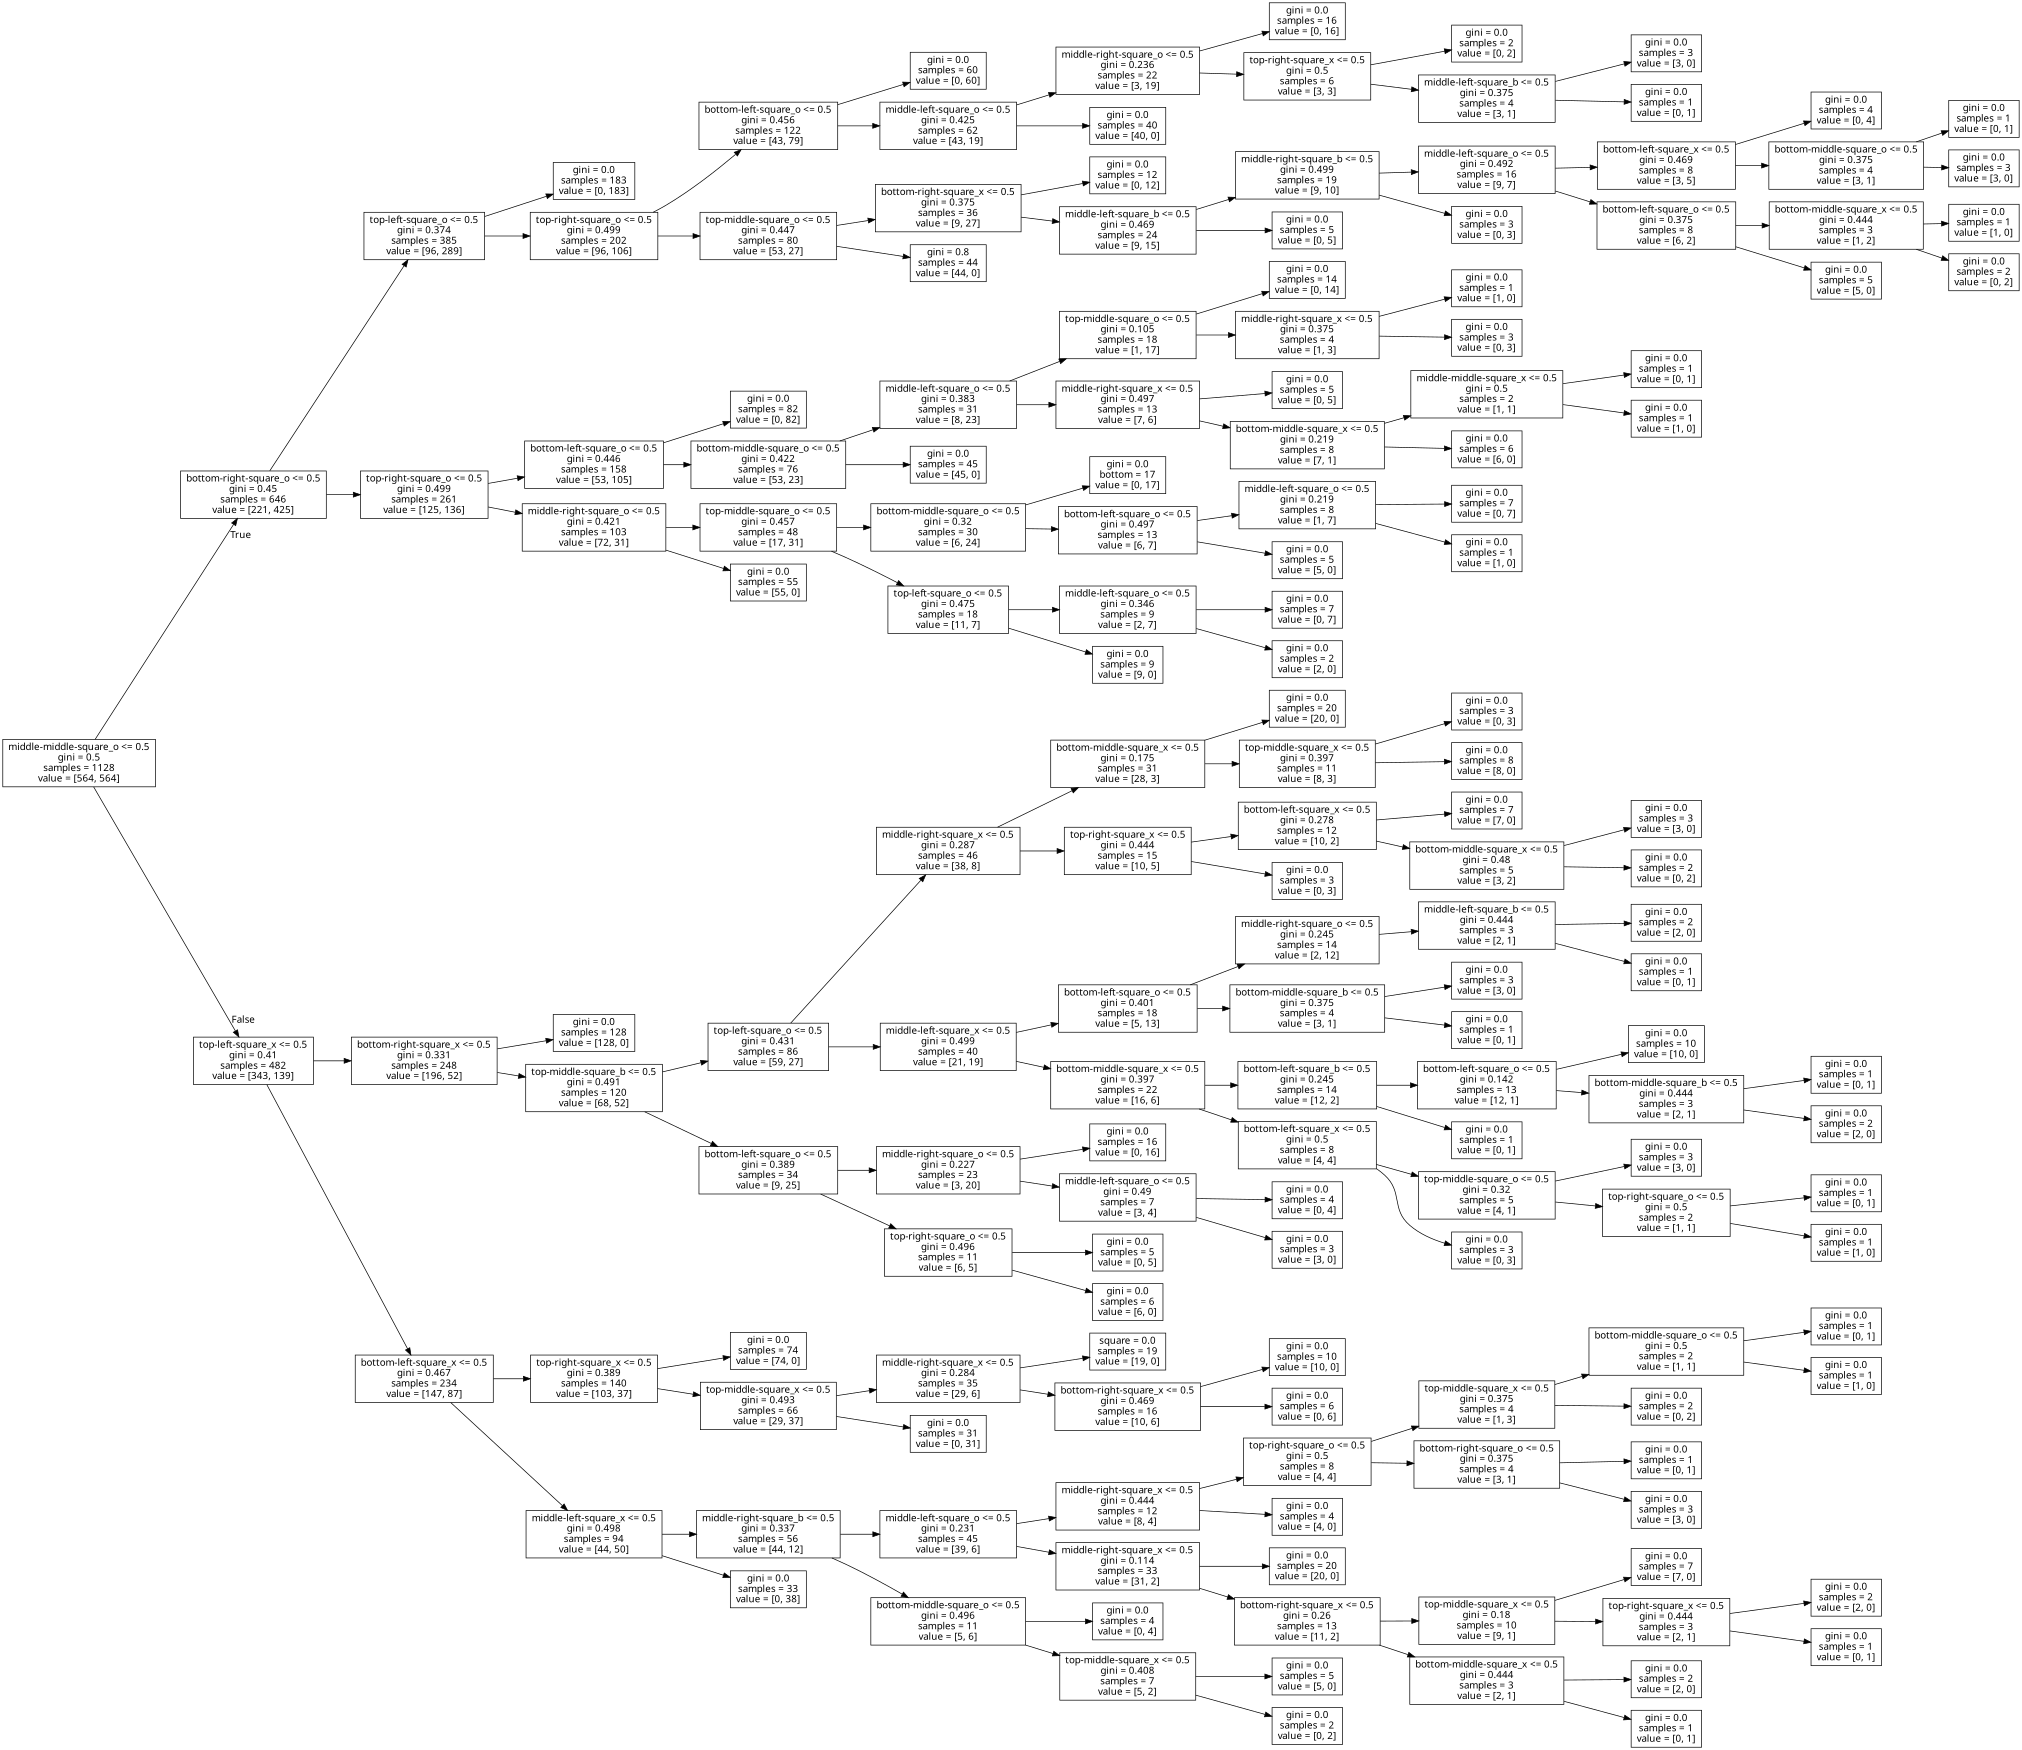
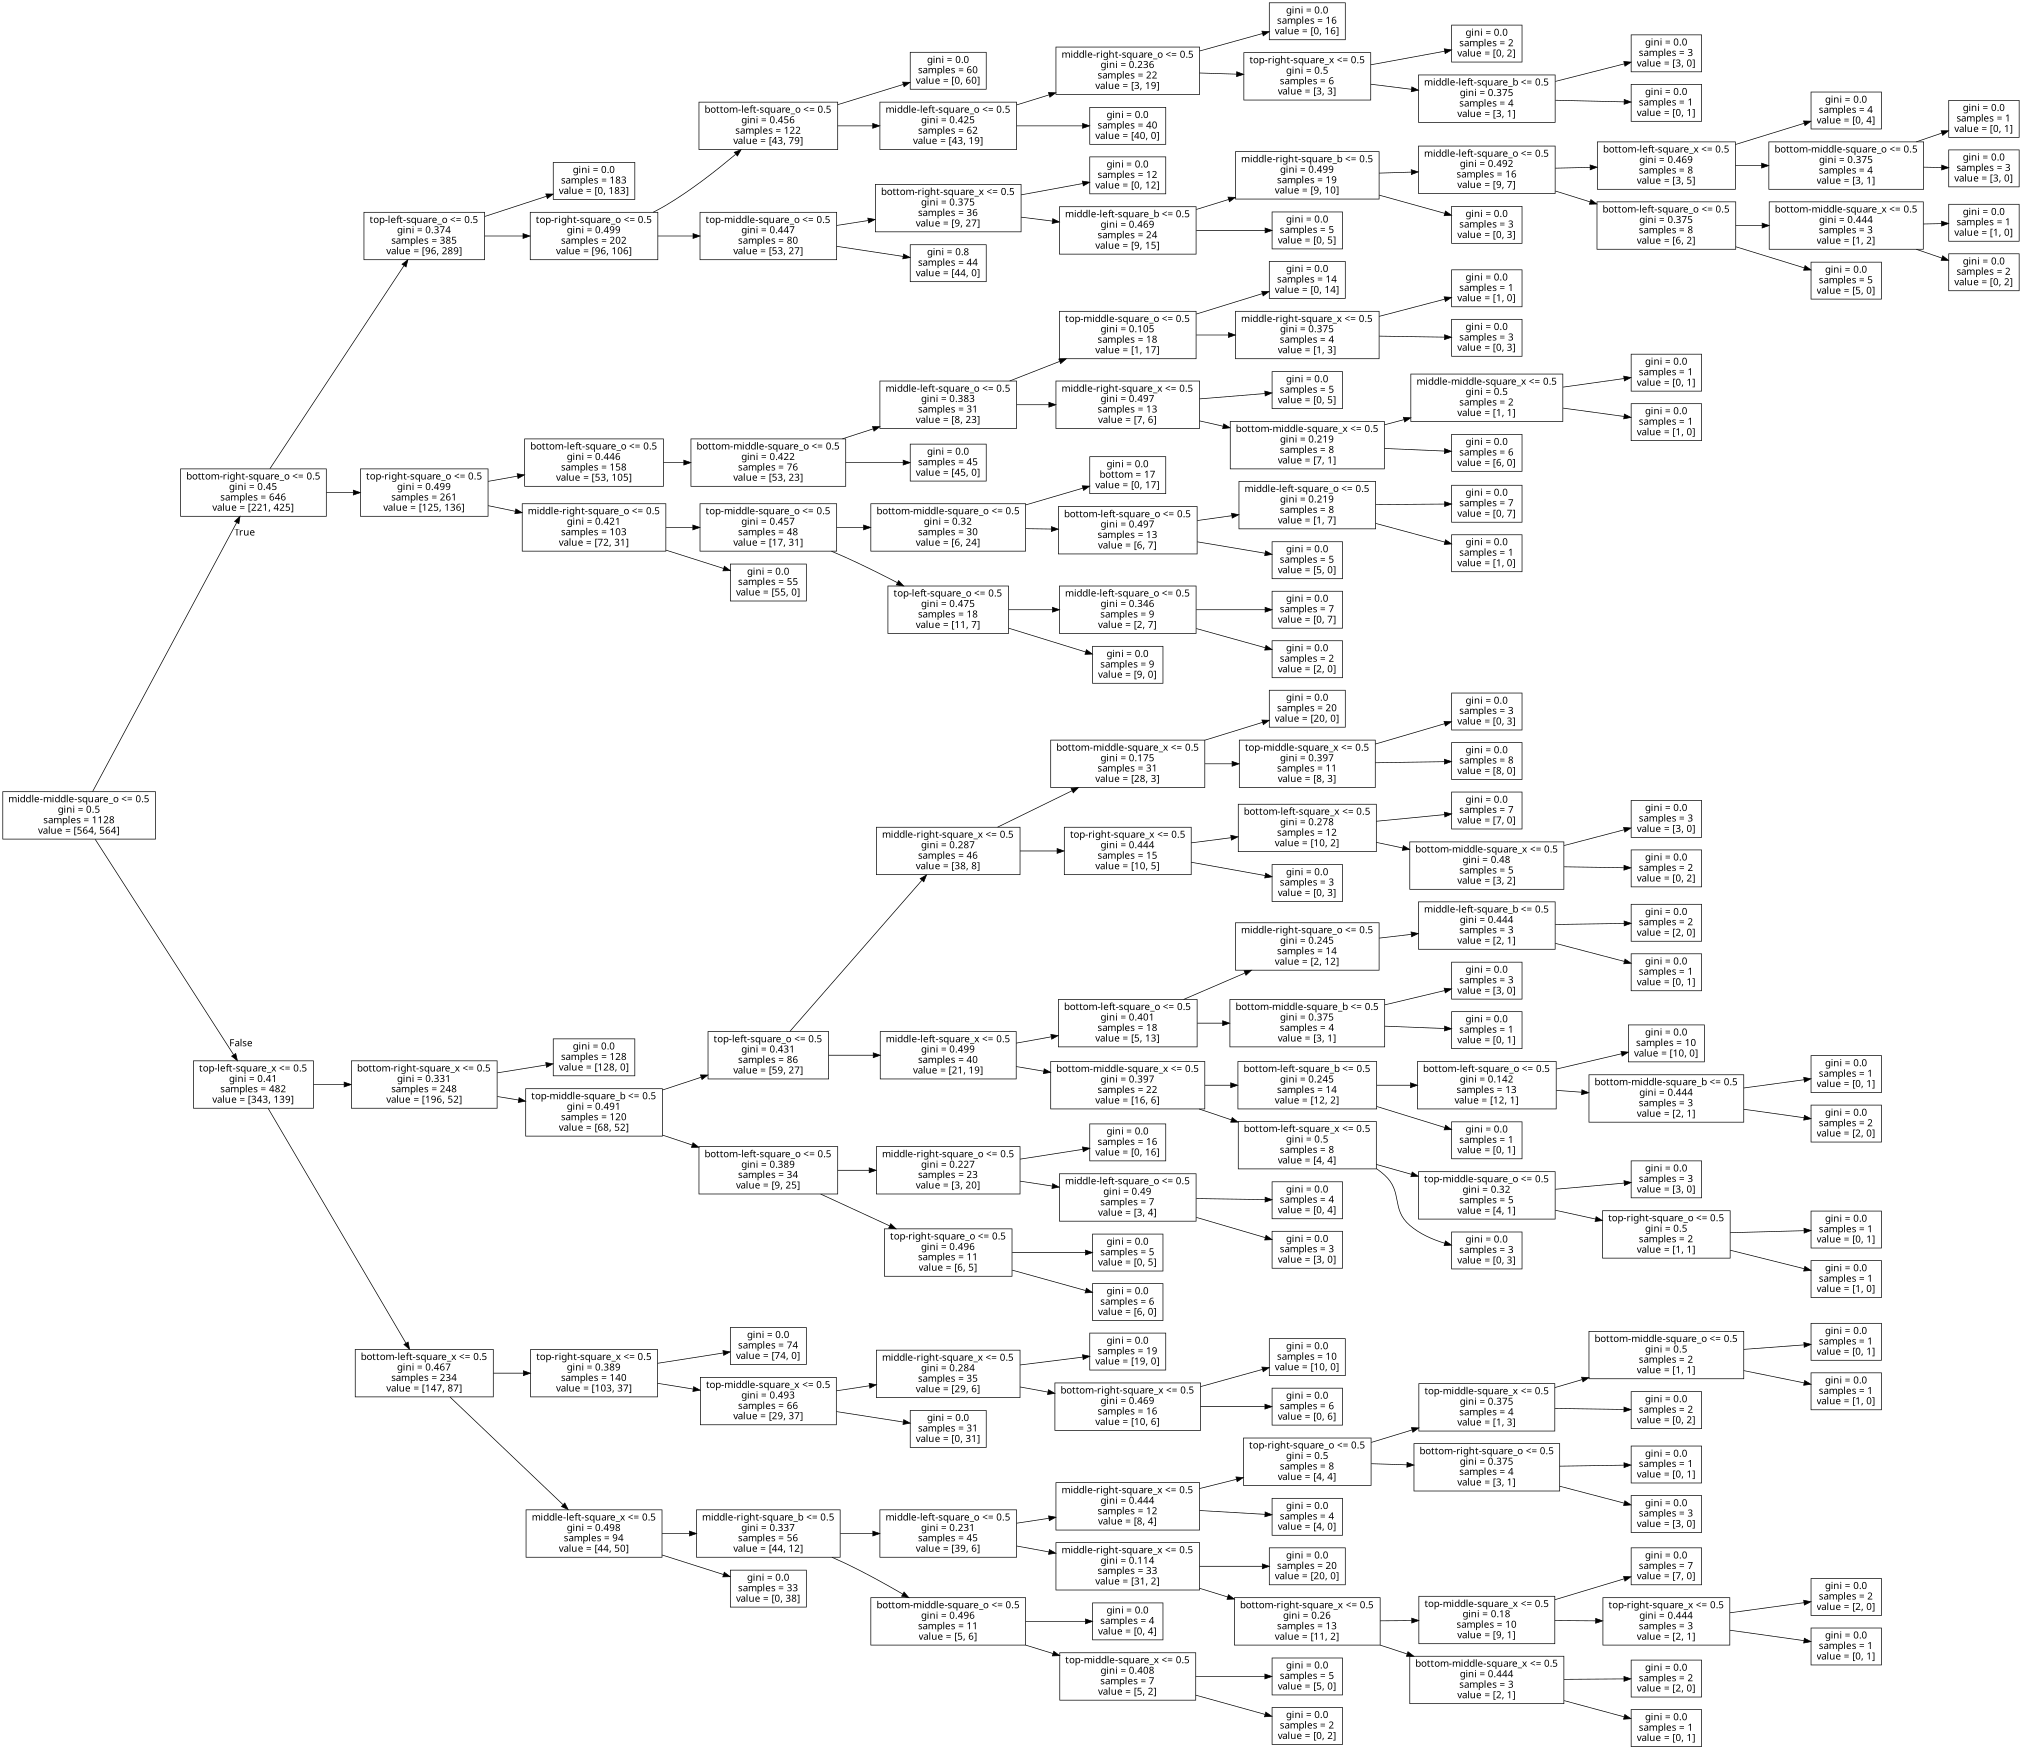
(768, 410) -> none
(1128, 1352) -> (1128, 1352)
